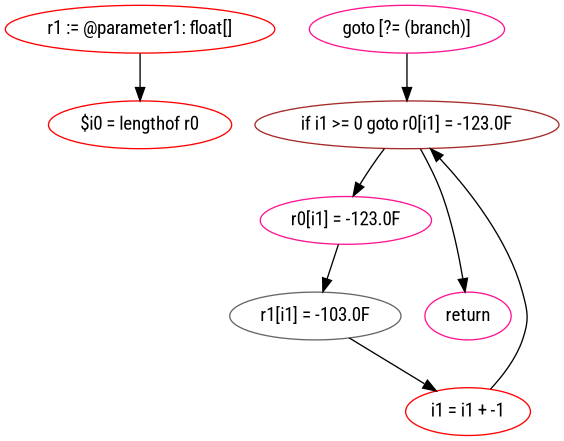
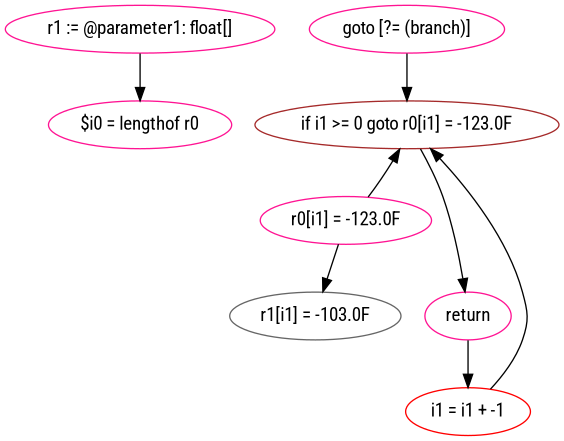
(140, 29) -> (140, 29)
(140, 125) -> (140, 125)
(372, 166) -> (381, 179)
(387, 361) -> (468, 357)
